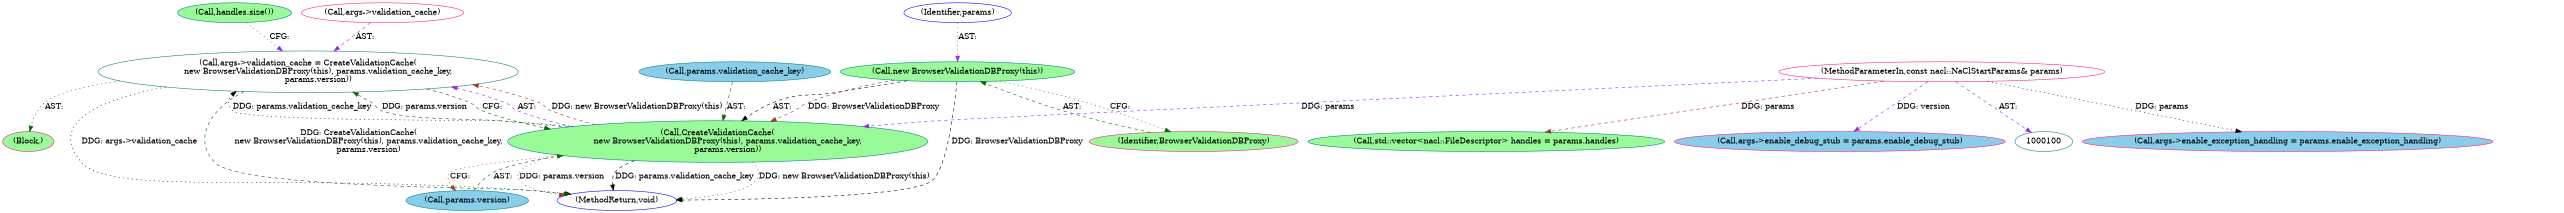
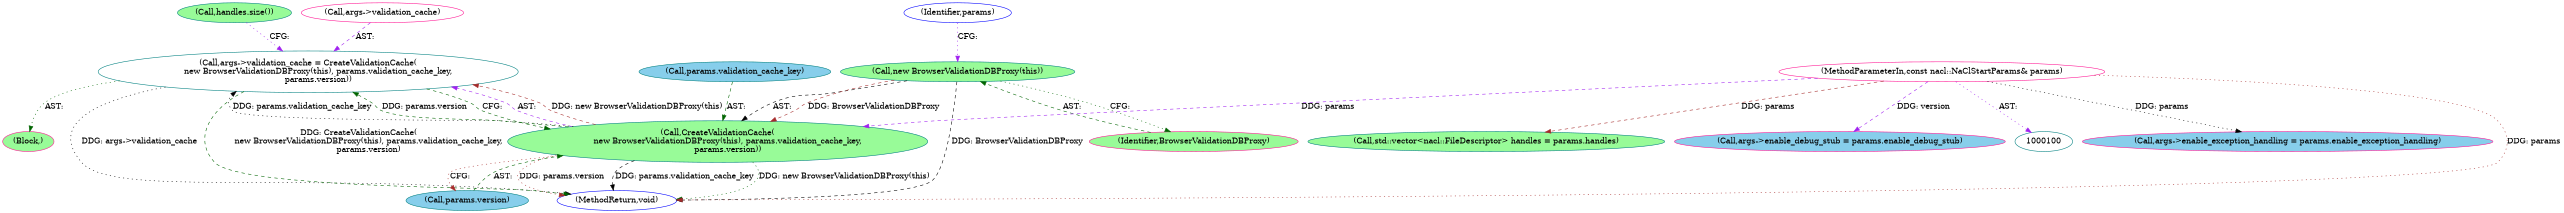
(969, 37) -> (969, 37)
(1991, 106) -> (1991, 106)
none -> (1818, 191)
